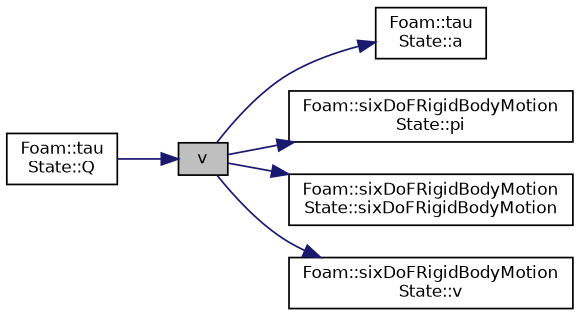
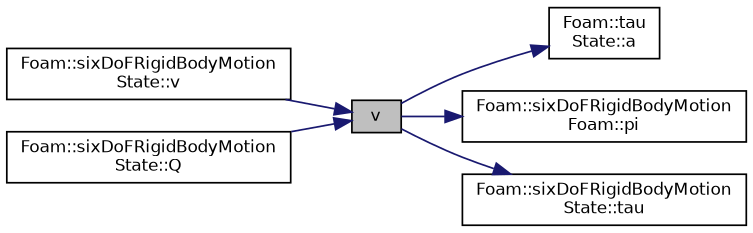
(431, 116) -> (604, 116)
(62, 159) -> (149, 157)
(431, 200) -> (604, 200)
(257, 218) -> (310, 104)
